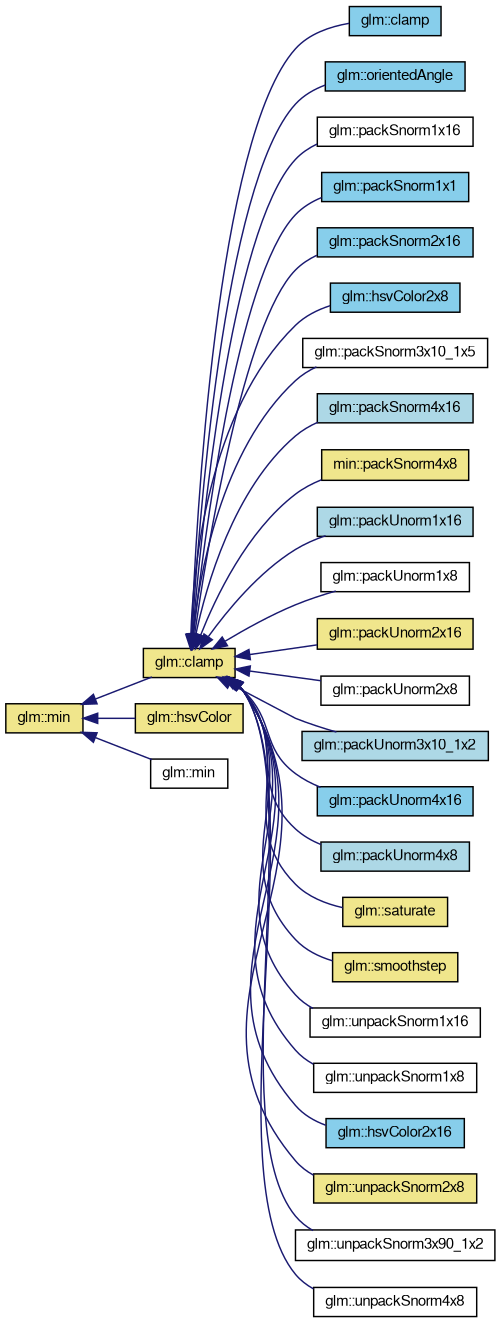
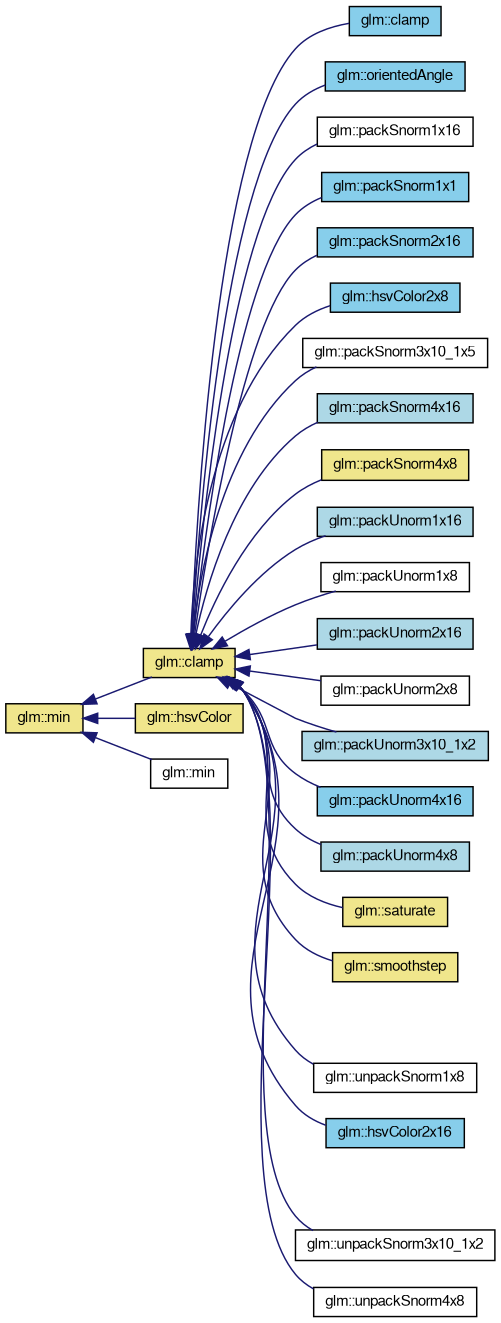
(395, 465) -> (395, 465)
(395, 634) -> (395, 634)
(395, 1023) -> none
(395, 1188) -> none
(395, 1245) -> (395, 1245)
